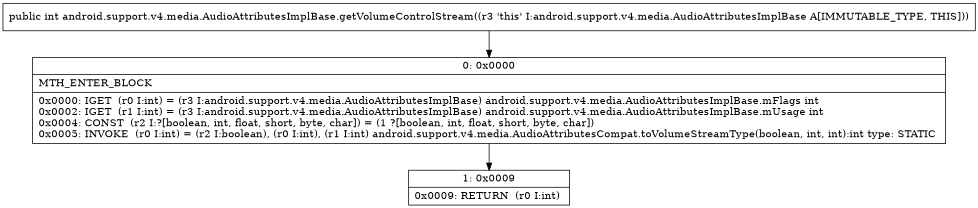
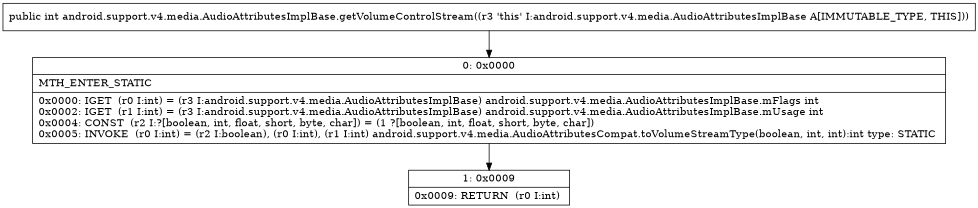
(96, 83) -> (96, 83)
